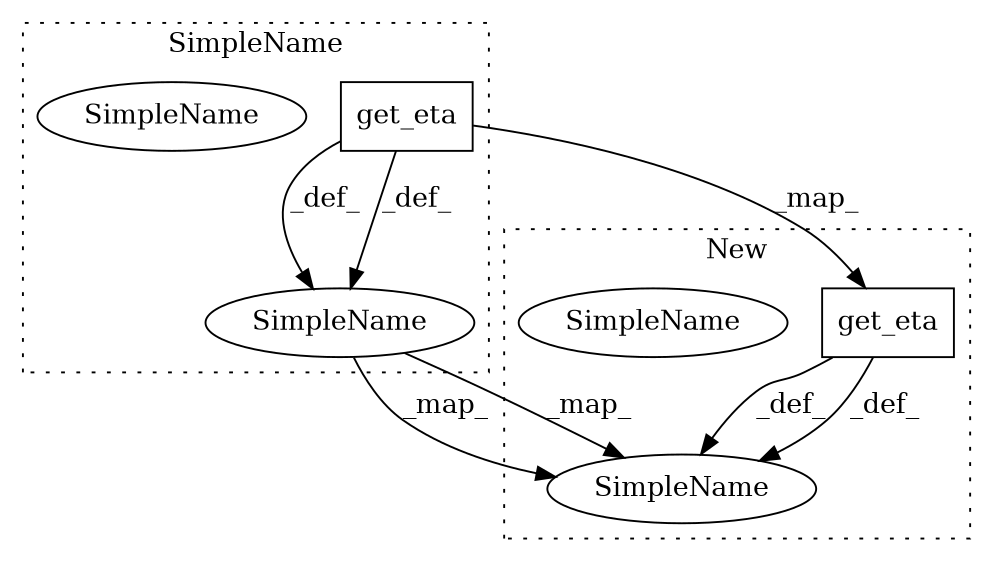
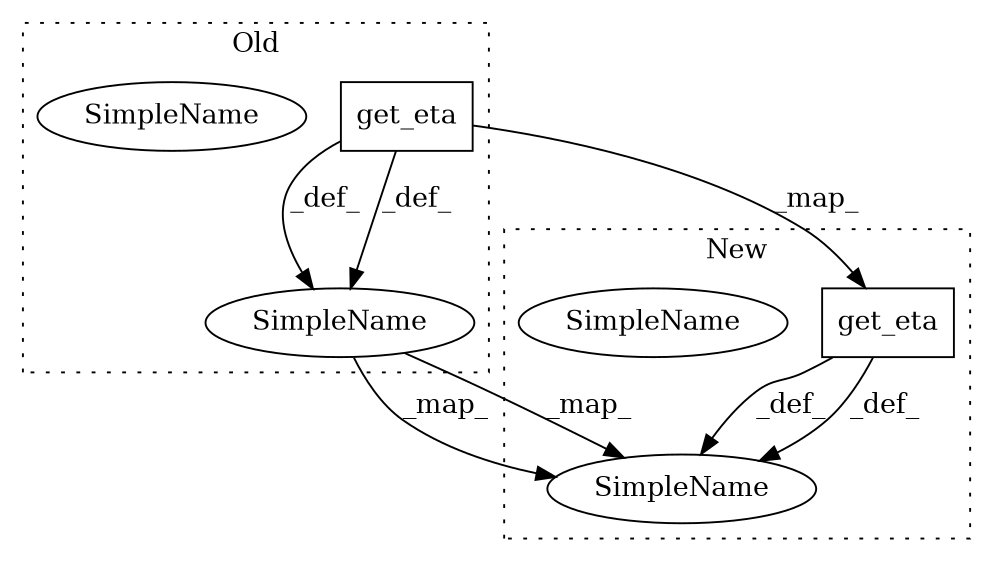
(256, 45) -> (256, 45)
